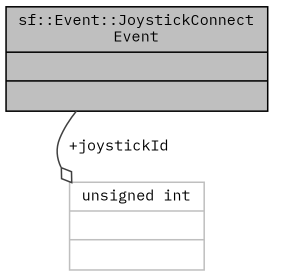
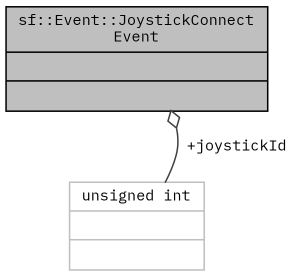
(60, 137) -> (176, 156)
